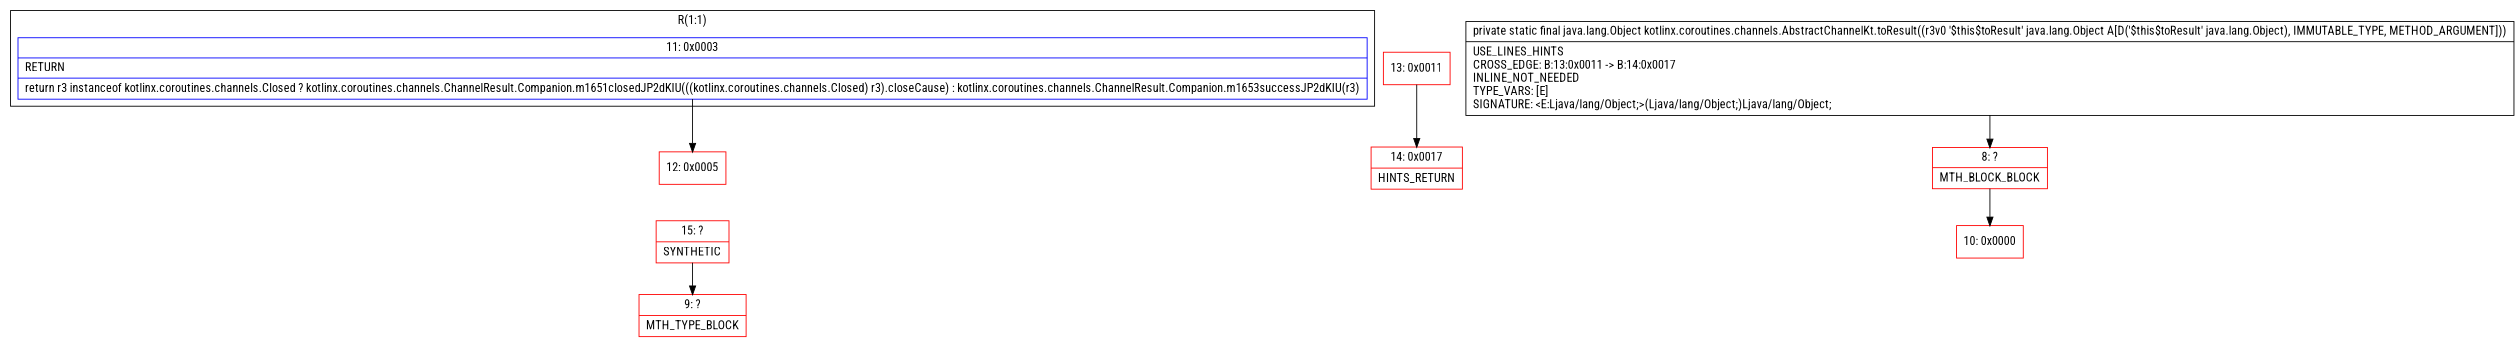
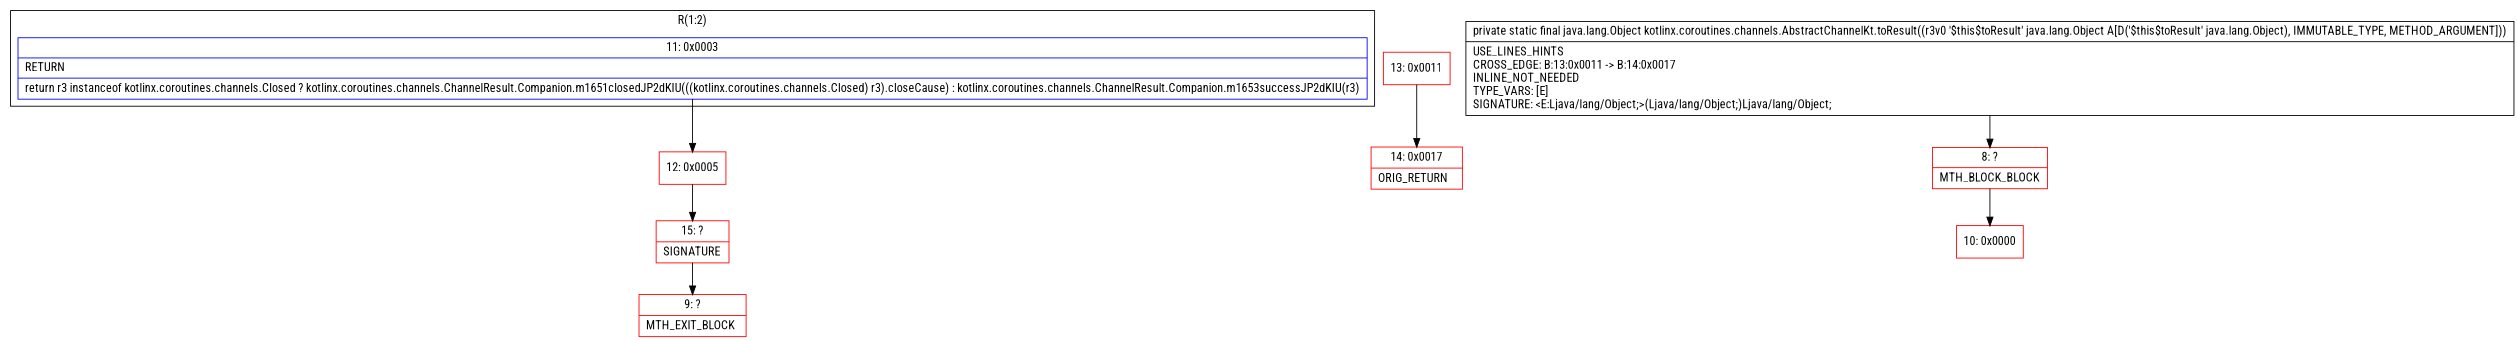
(693, 21) -> (693, 21)
(1417, 178) -> (1413, 178)
none -> (693, 198)
(693, 252) -> (692, 252)
(693, 326) -> (691, 326)
